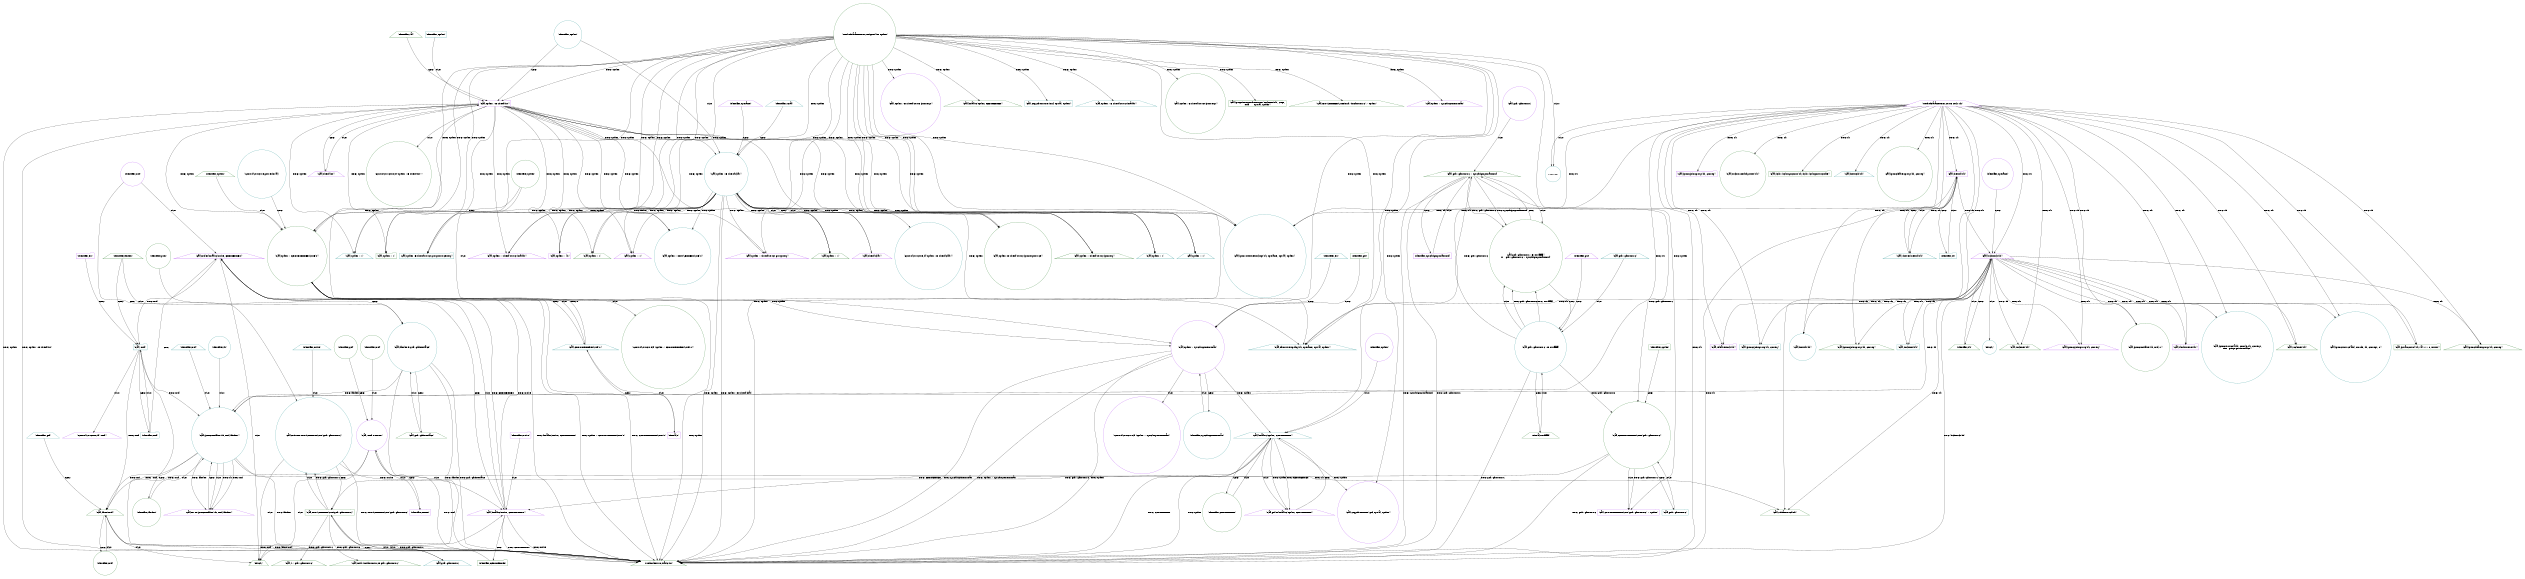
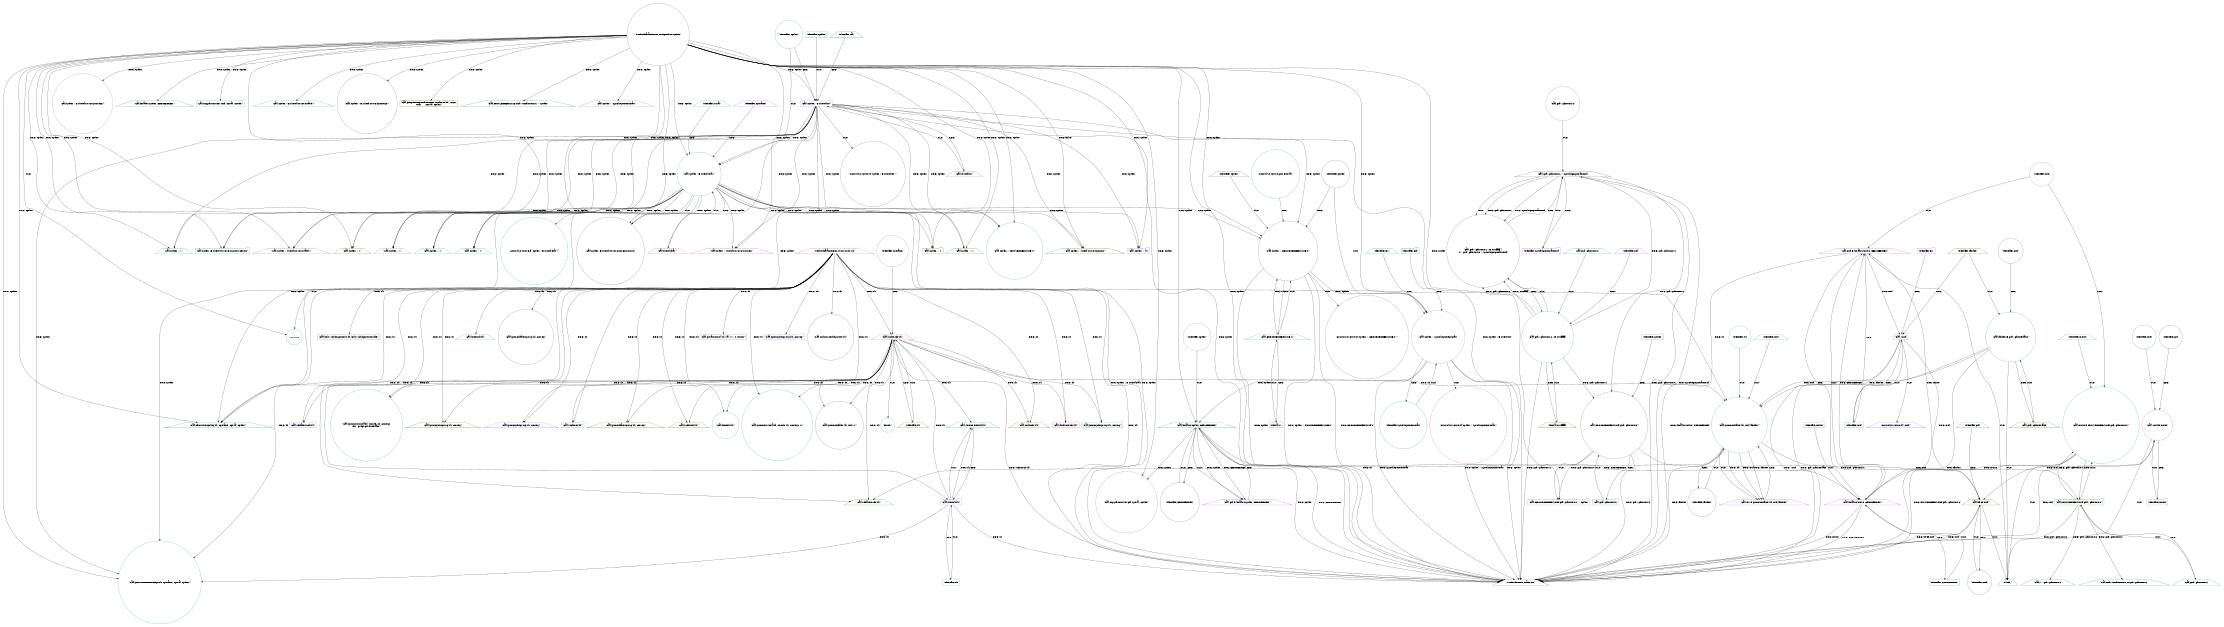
(869, 138) -> (1065, 138)
(640, 211) -> (581, 211)
(2155, 299) -> (936, 378)
